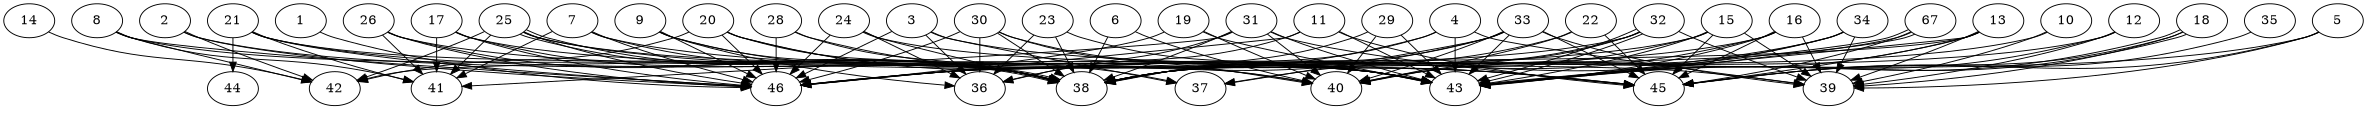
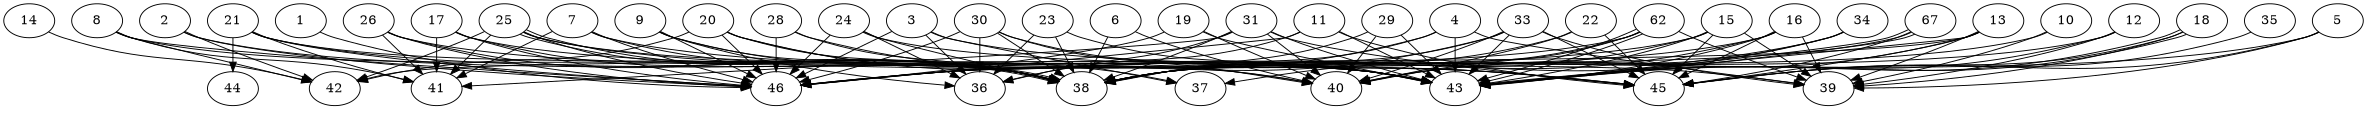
(1659, 21) -> (1659, 21)
(1848, 50) -> none
(1370, 60) -> none
